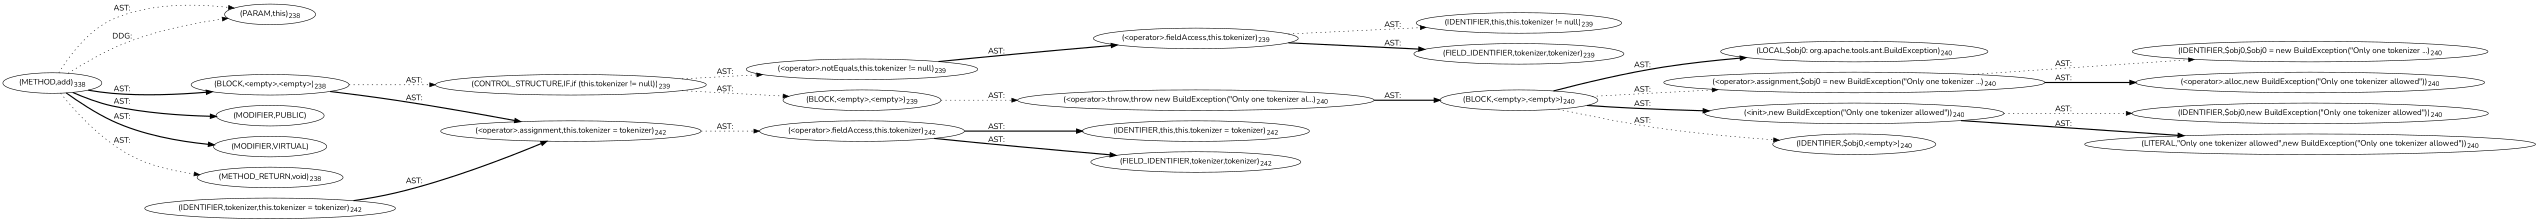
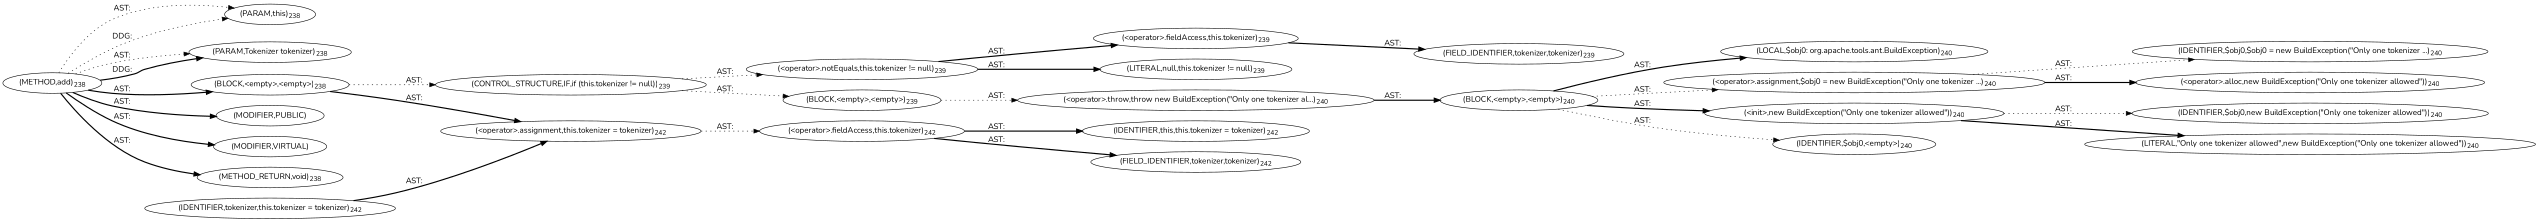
(1519, 23) -> none
none -> (270, 52)
none -> (1196, 69)
(80, 82) -> (80, 82)
(119, 148) -> (119, 148)
